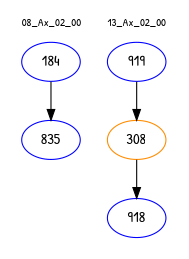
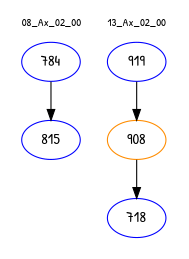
(51, 62) -> (51, 62)
(51, 140) -> (51, 140)
(137, 140) -> (137, 140)
(137, 218) -> (137, 218)
